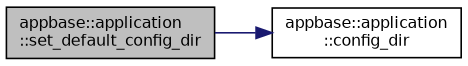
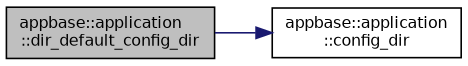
(110, 33) -> (110, 33)
